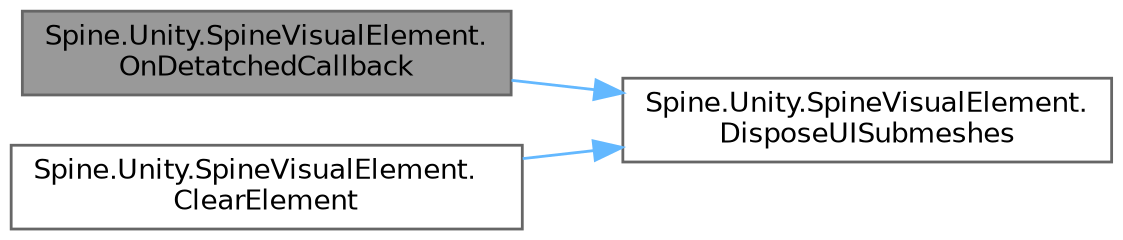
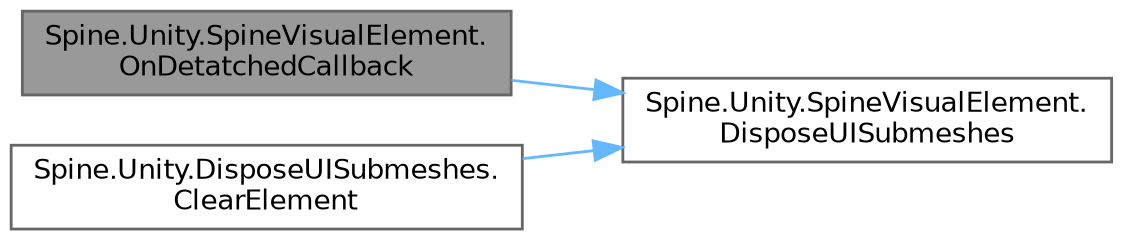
(267, 187) -> (267, 187)
